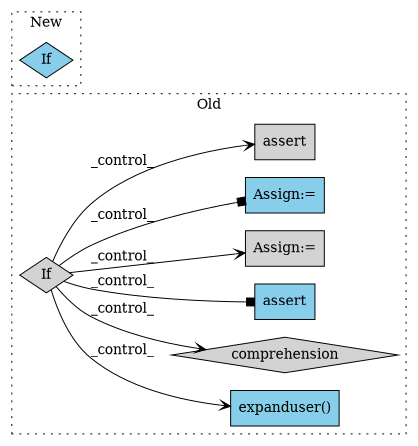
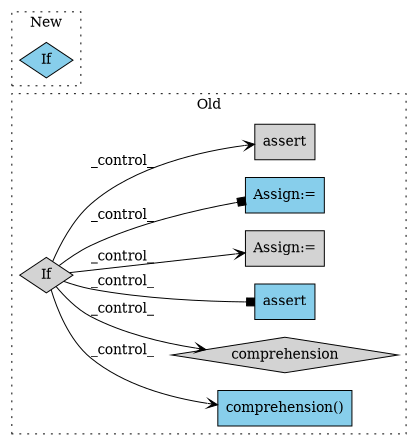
(285, 408) -> (285, 408)
